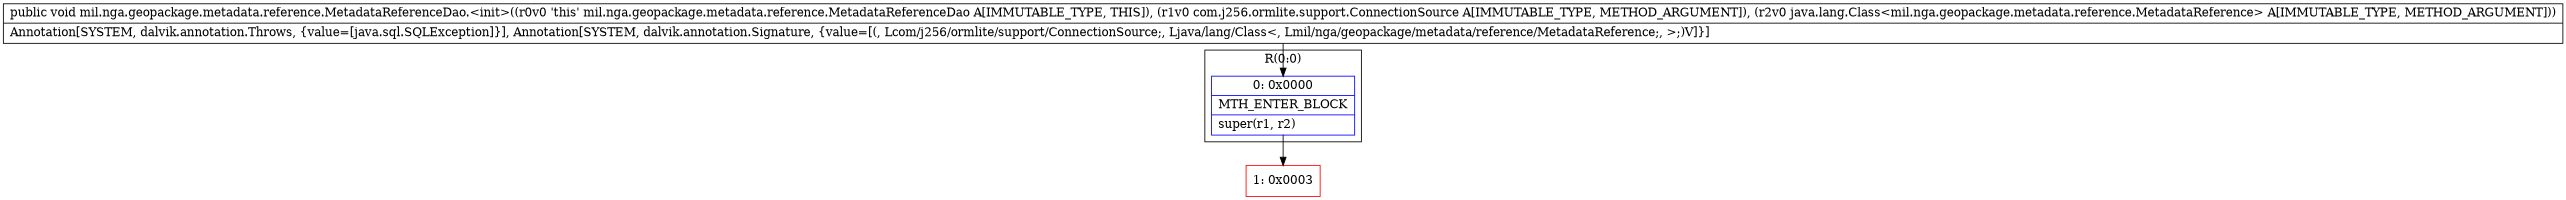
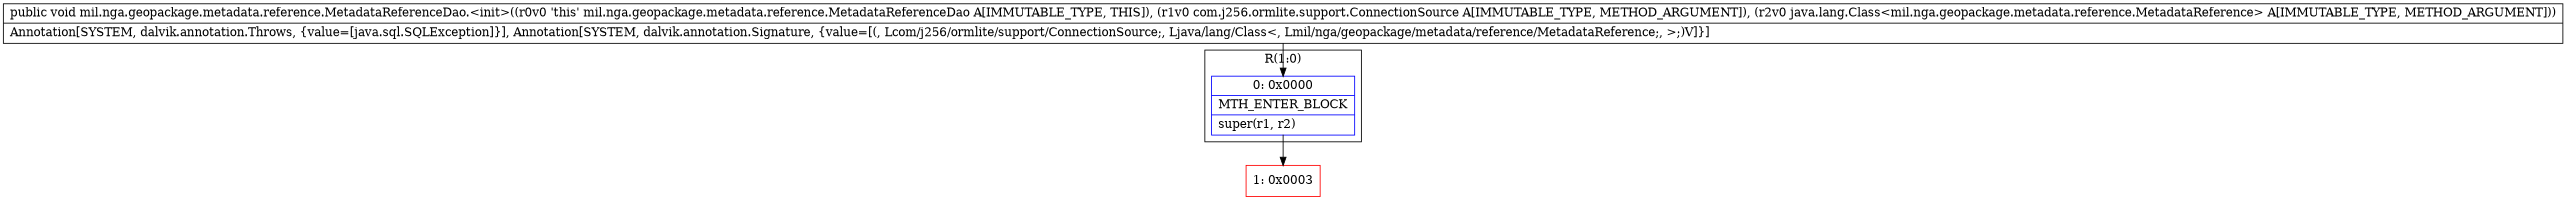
(1283, 60) -> (1283, 60)
